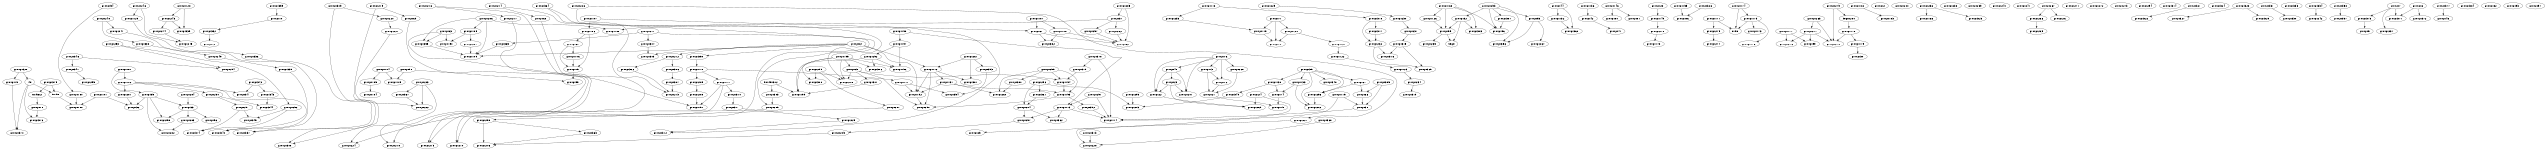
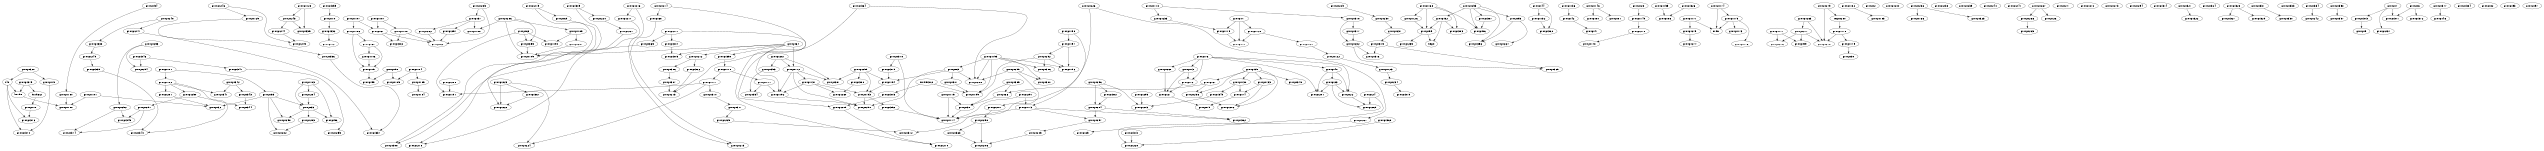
(1019, 74) -> (848, 75)
none -> (309, 82)
(697, 82) -> none
